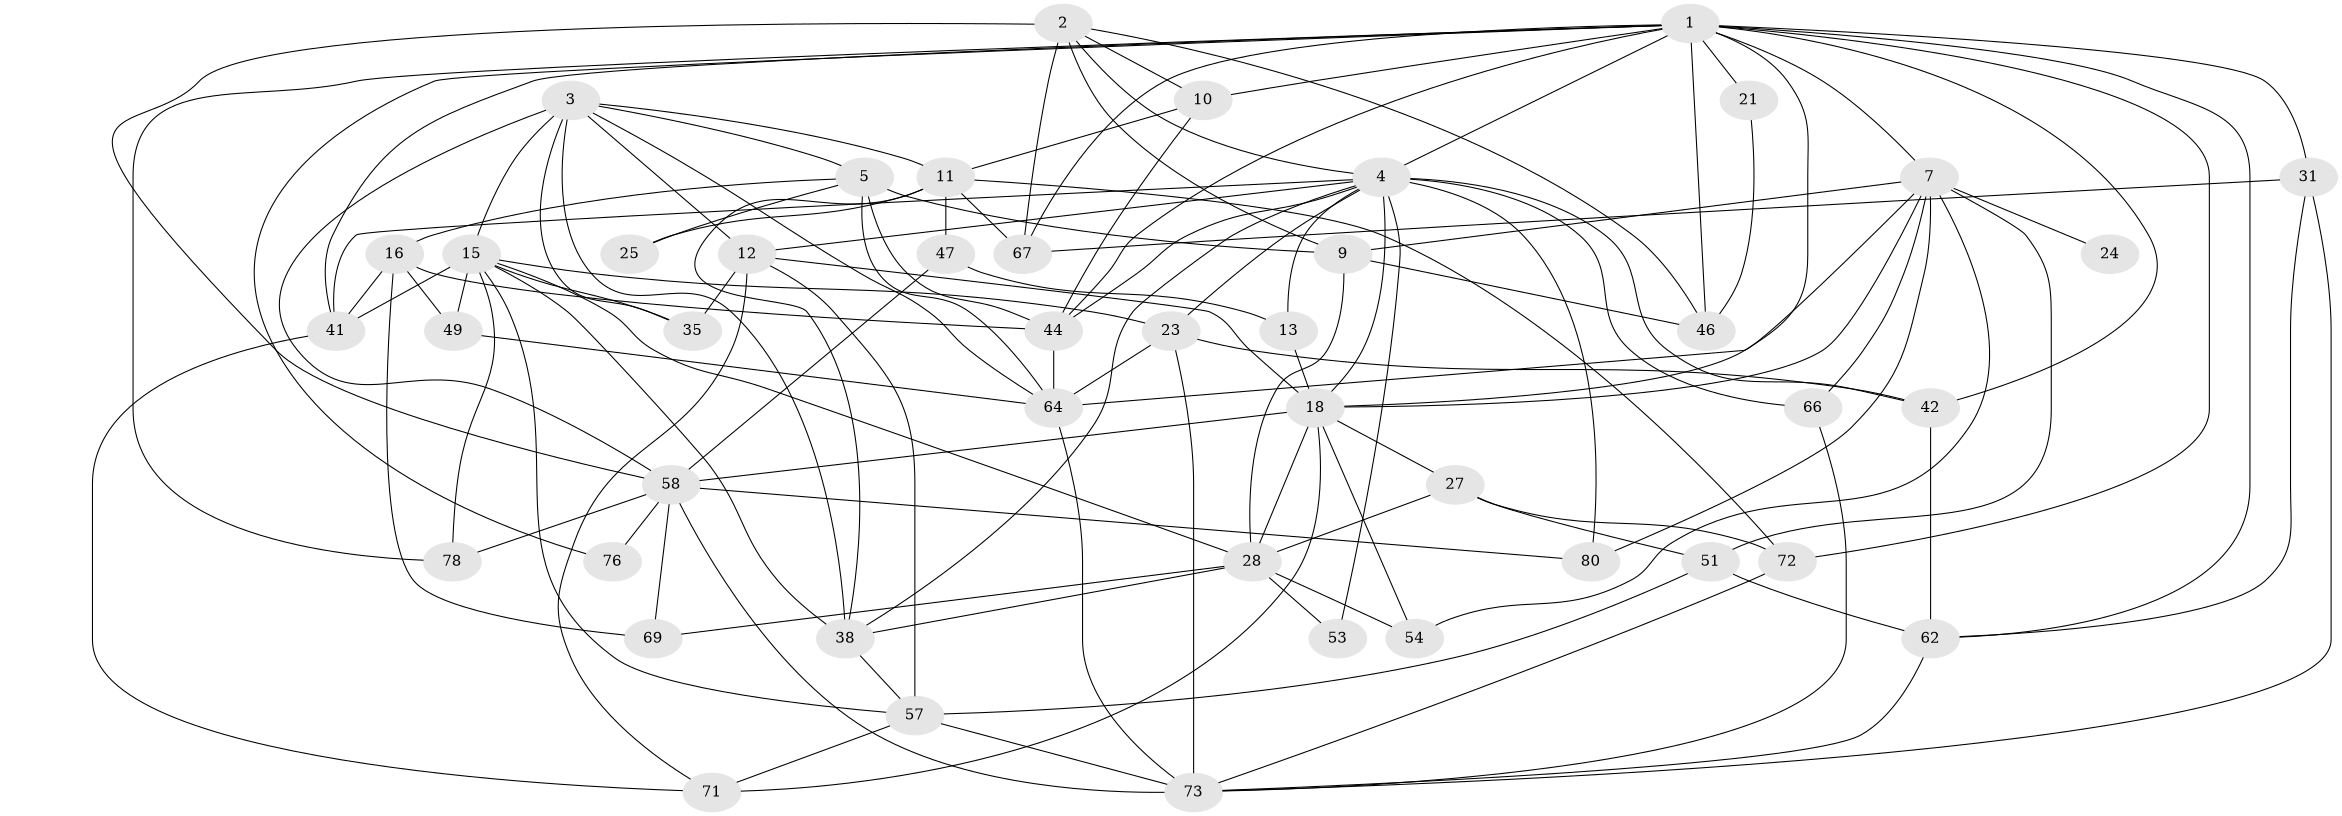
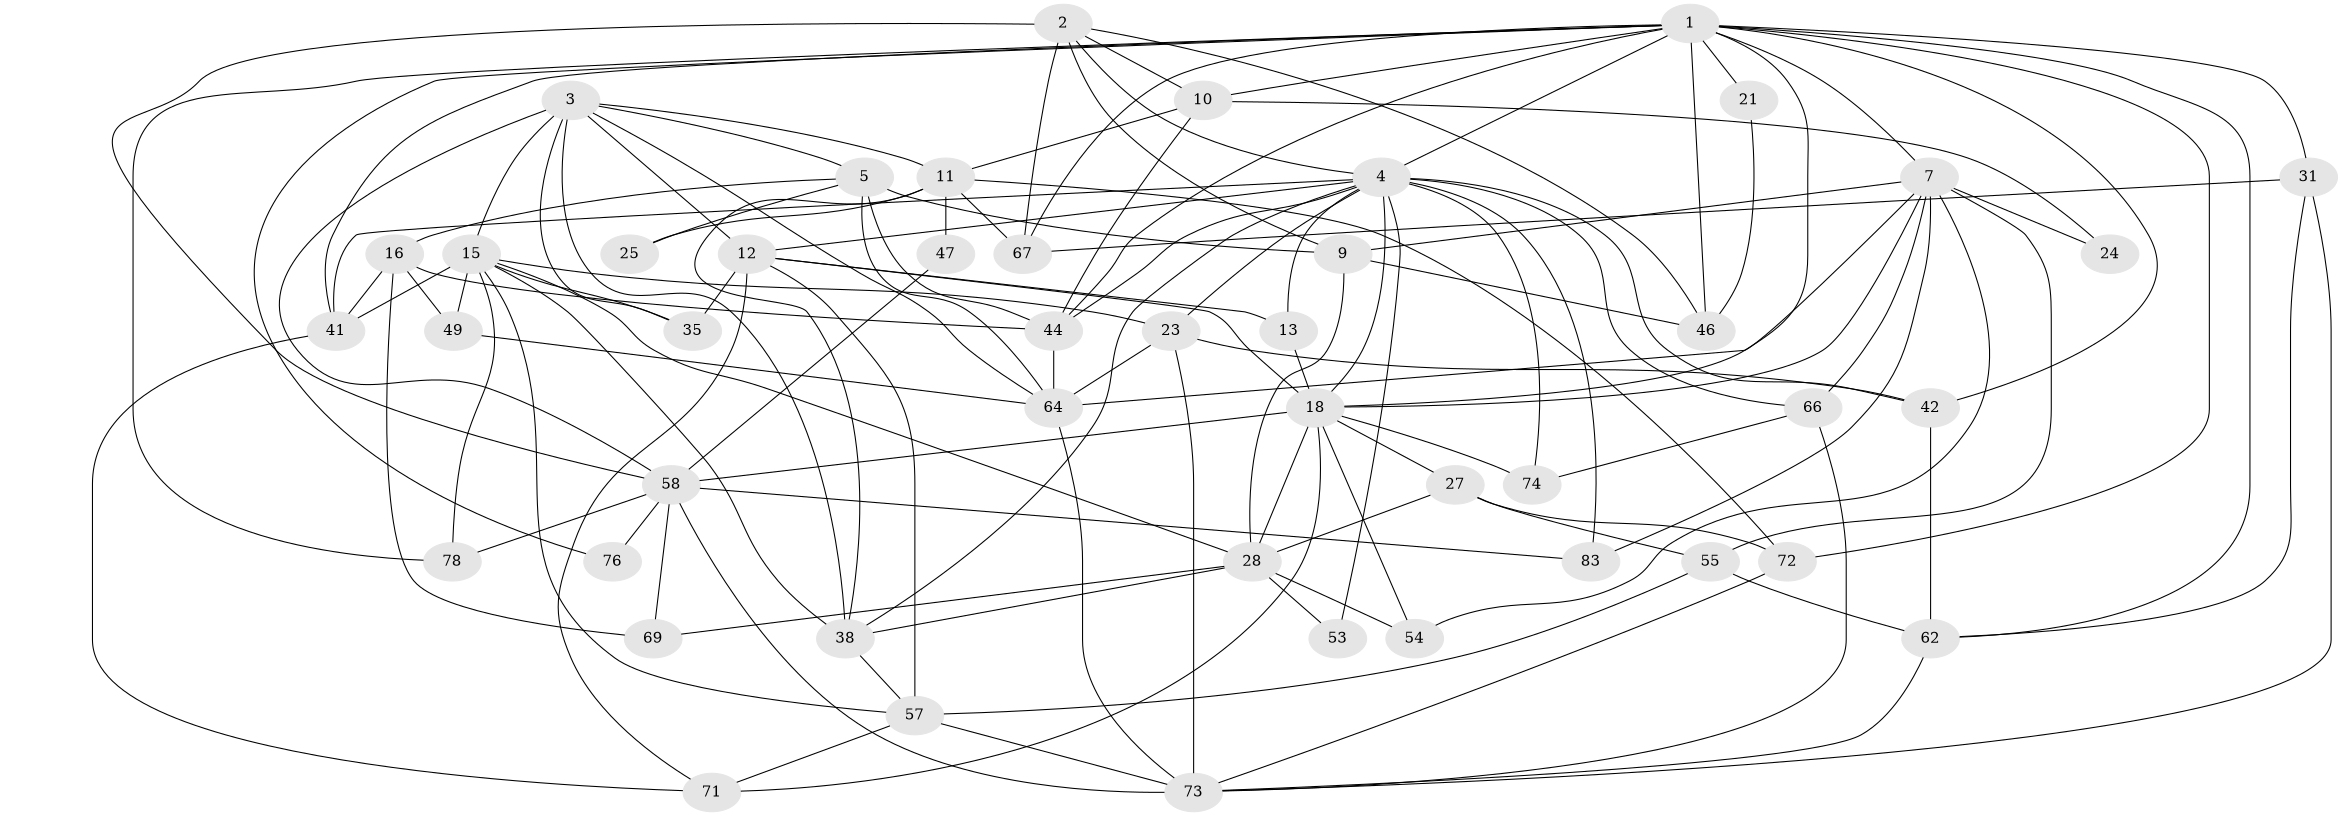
none -> (1677, 117)
(1139, 295) -> (1021, 286)
none -> (1532, 485)
(1591, 562) -> (1591, 562)
(1711, 562) -> (1711, 562)
